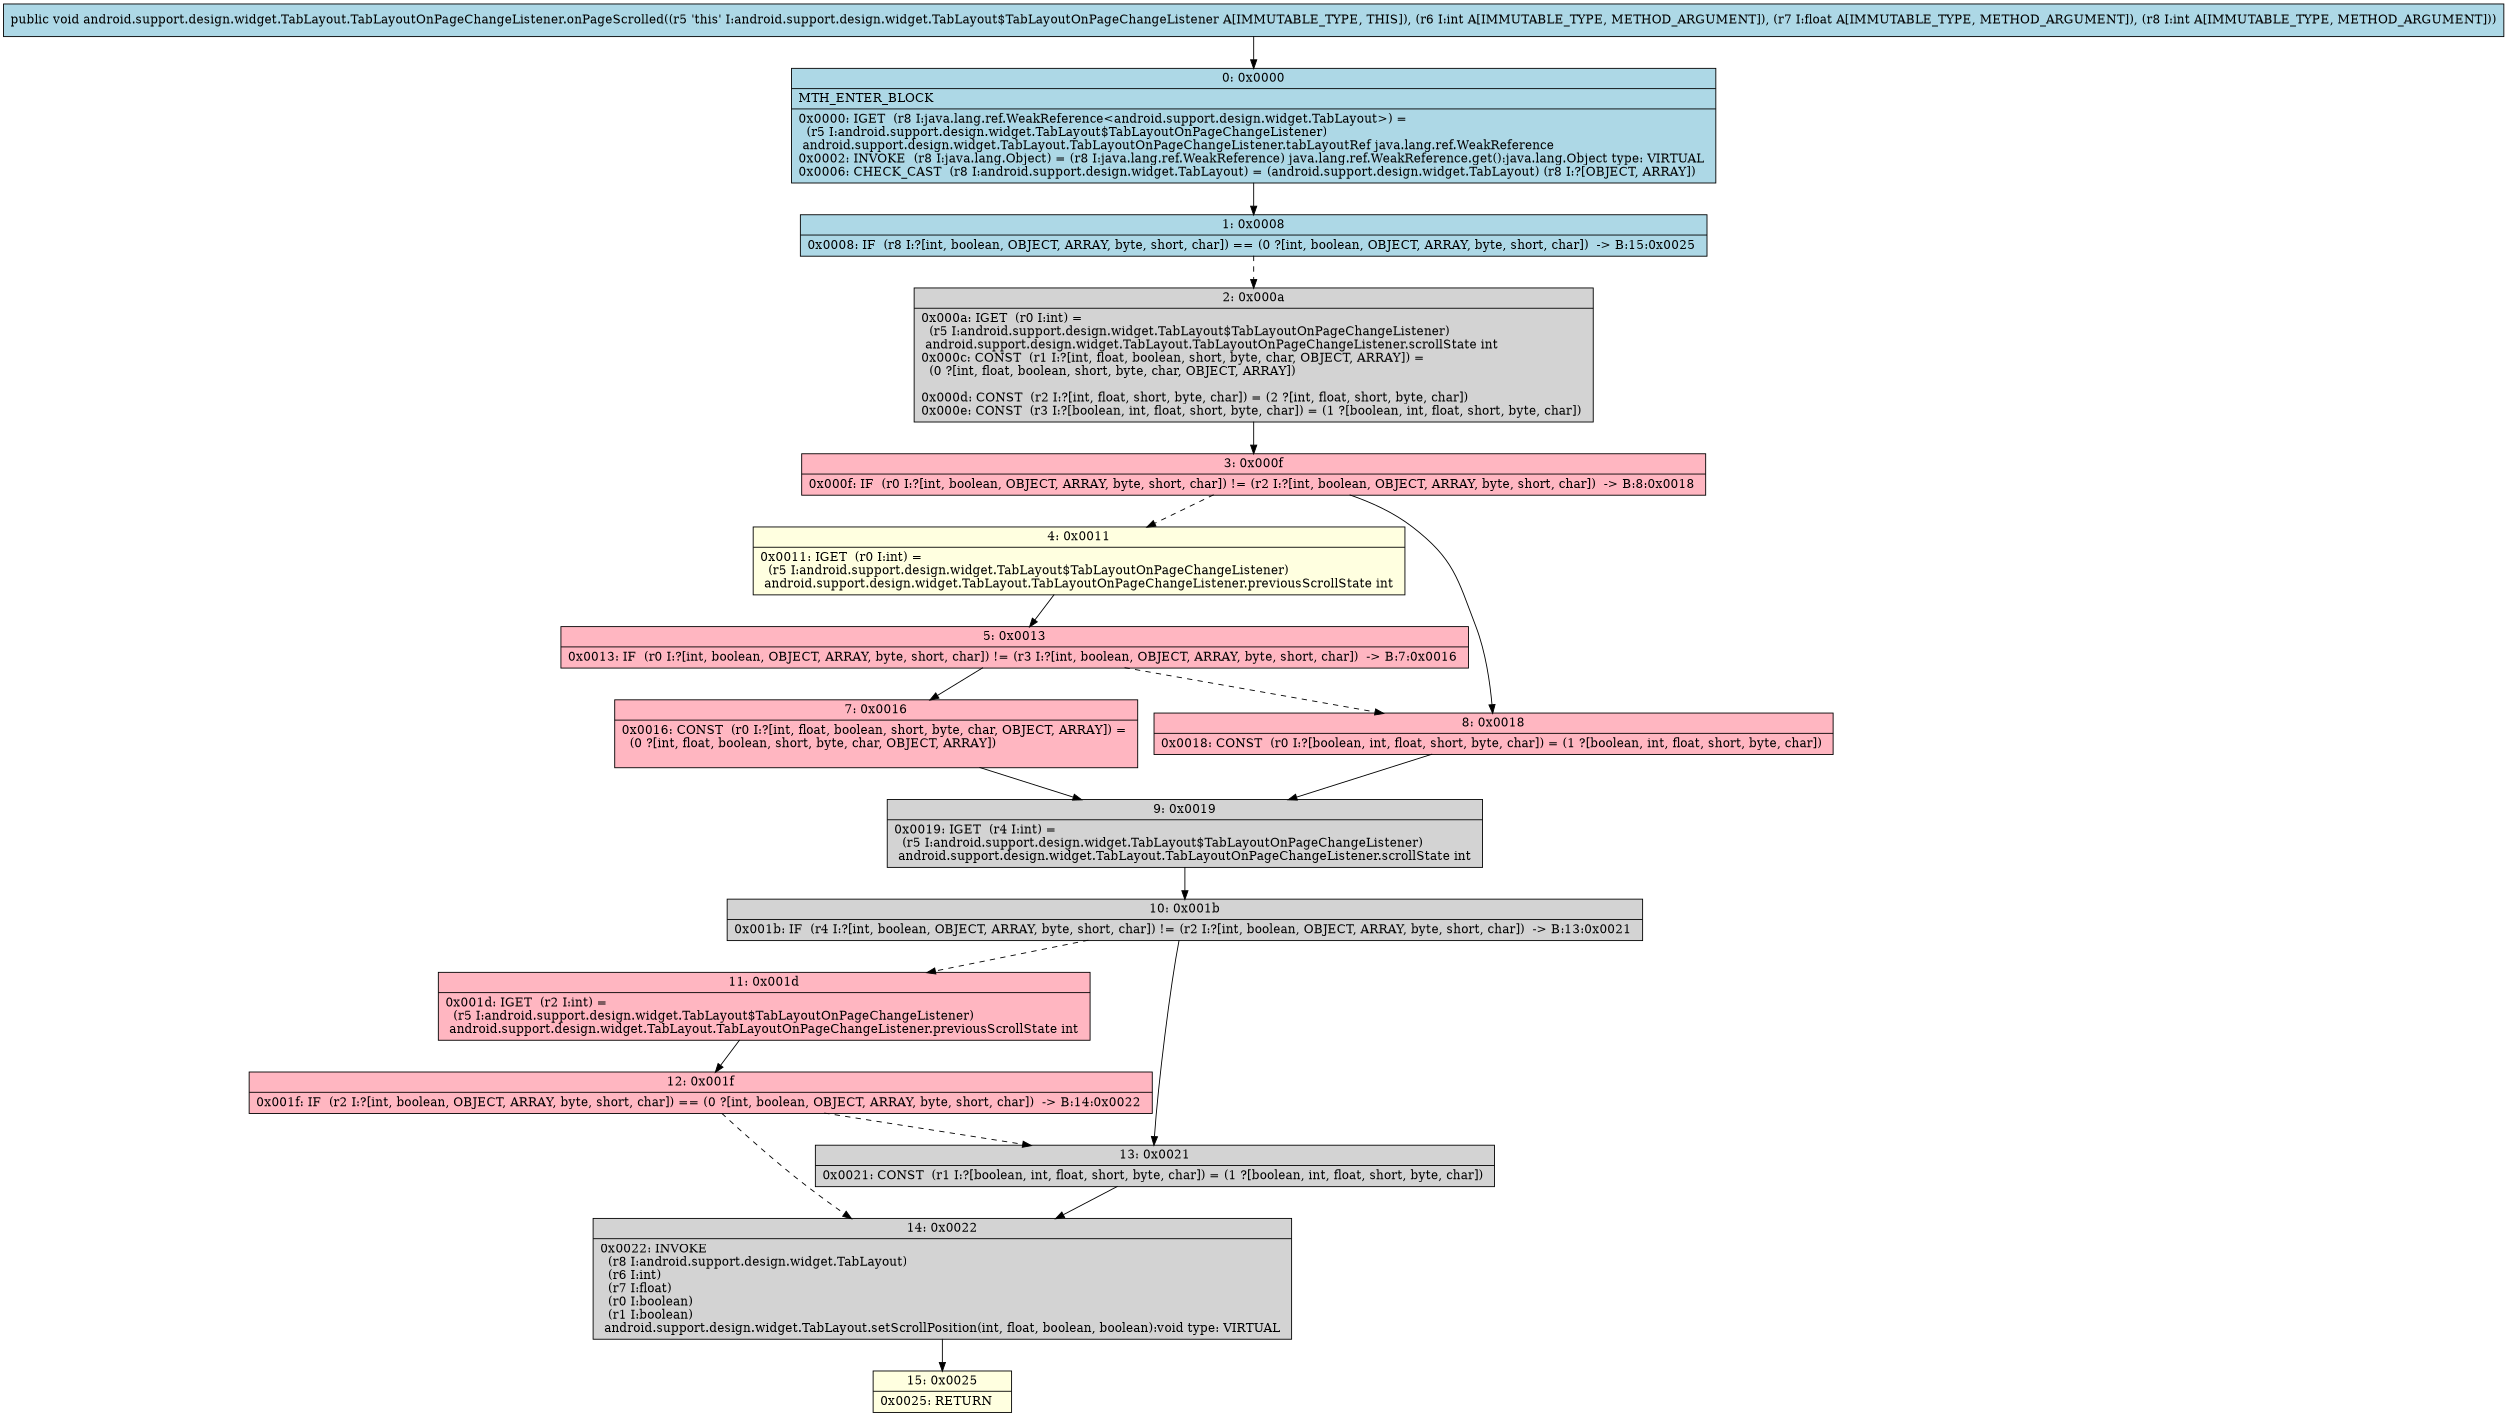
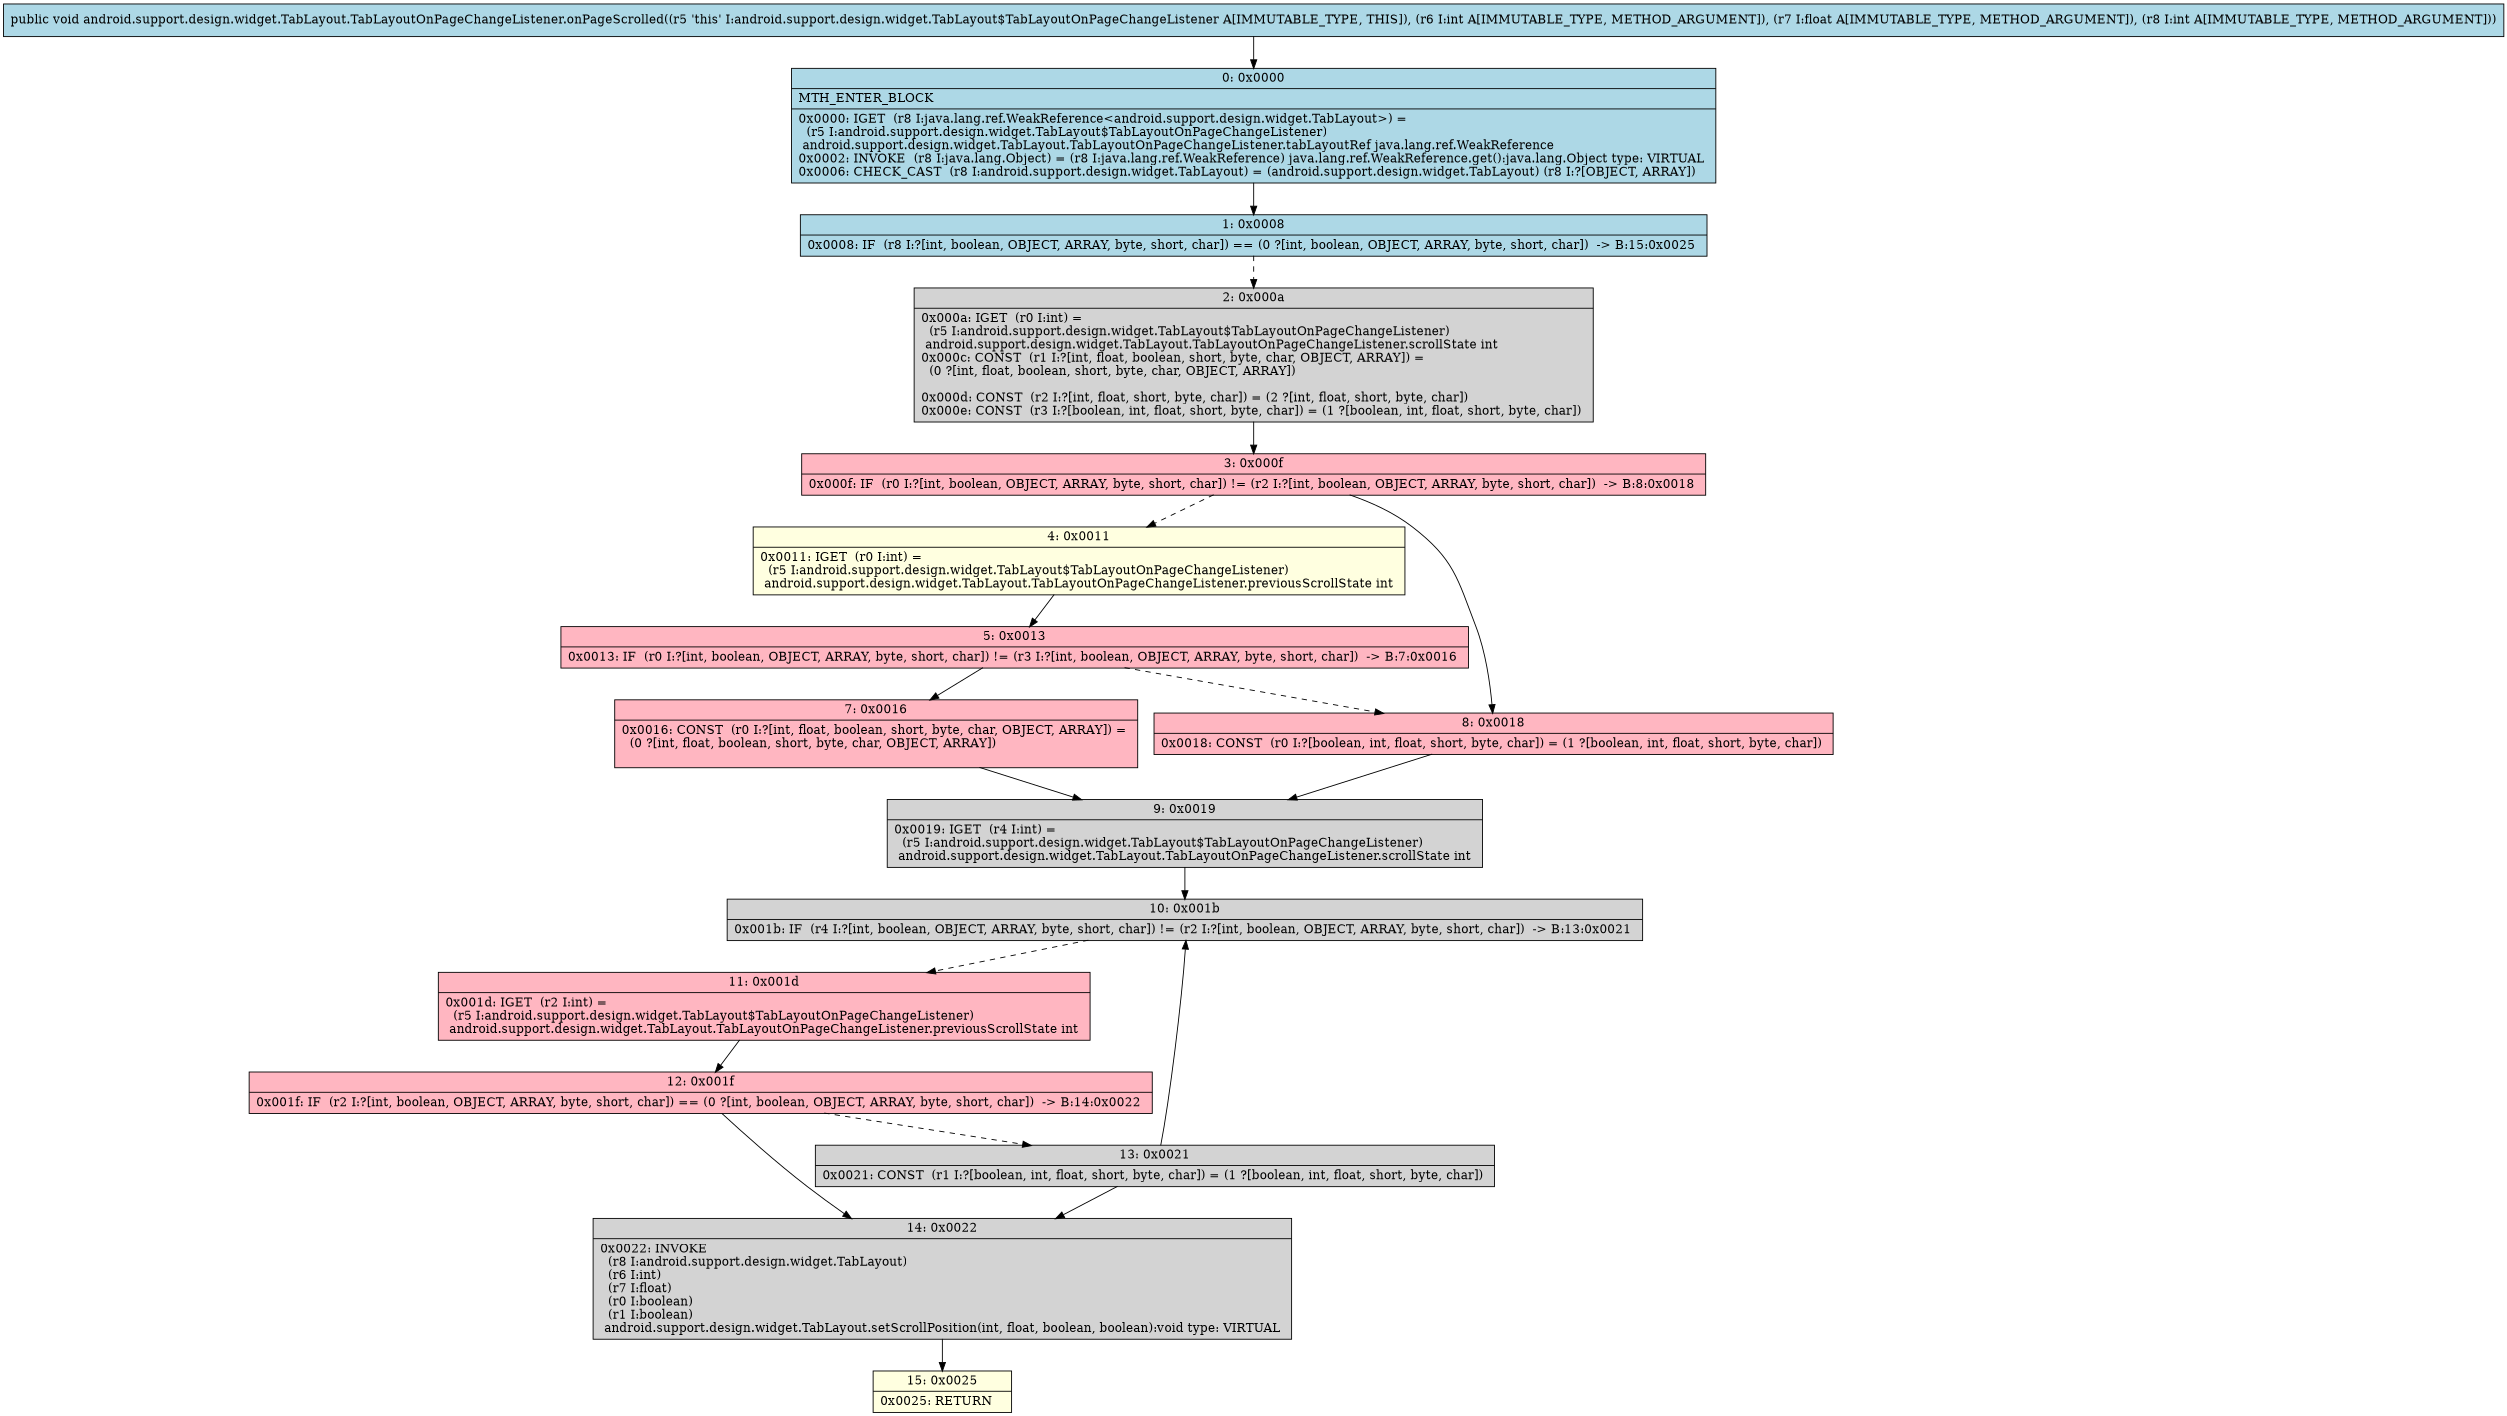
(1165, 1038) -> (1175, 1048)
(781, 1166) -> (781, 1166)
